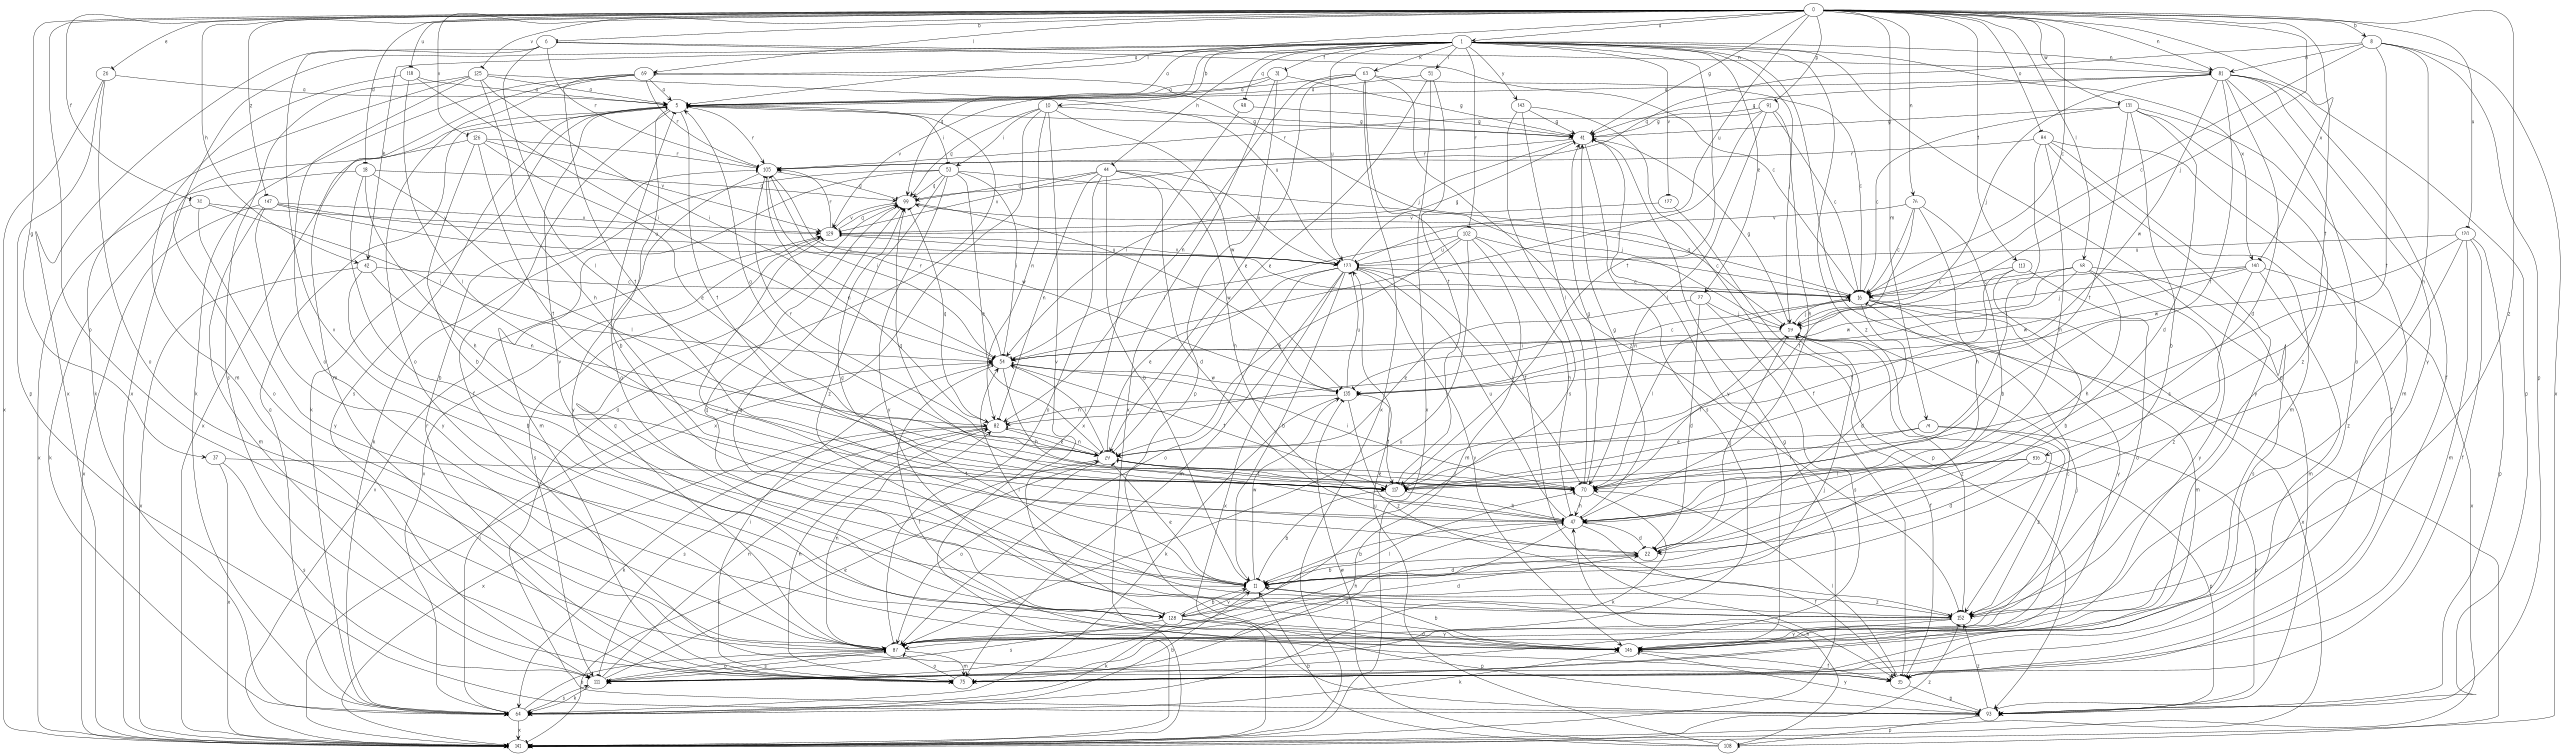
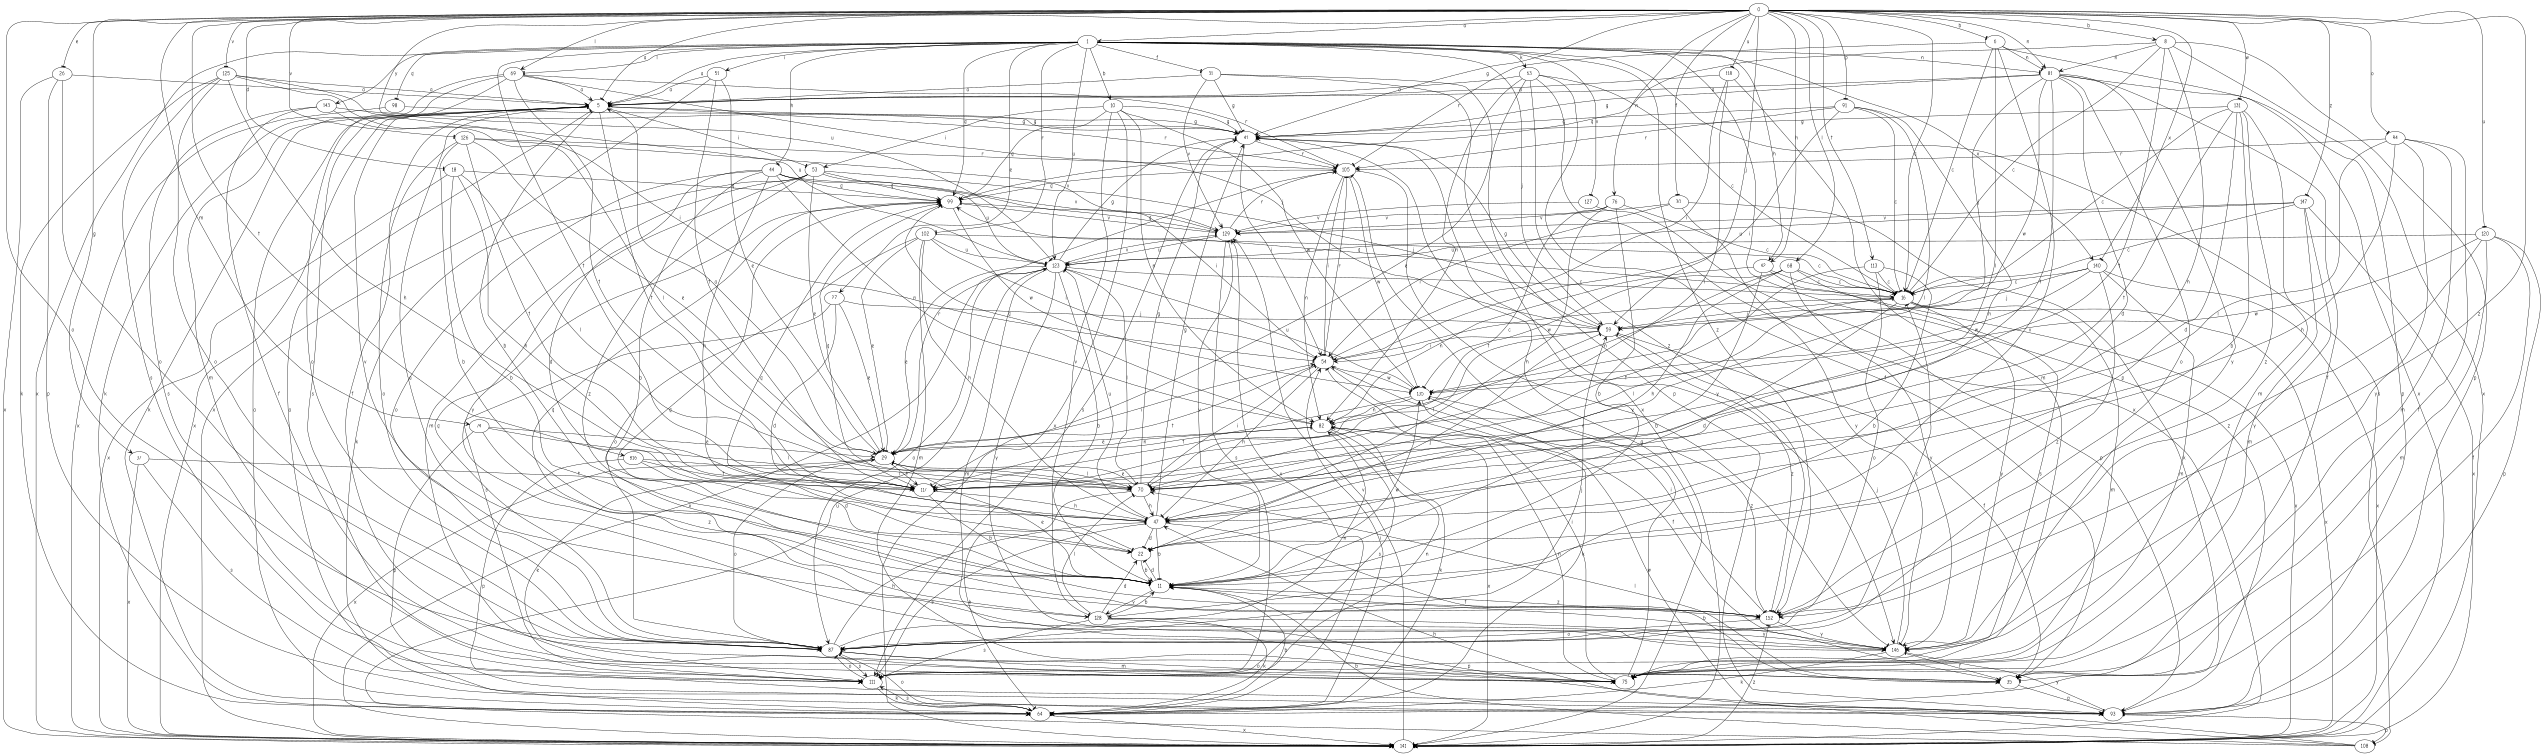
(1977, 666) -> none
